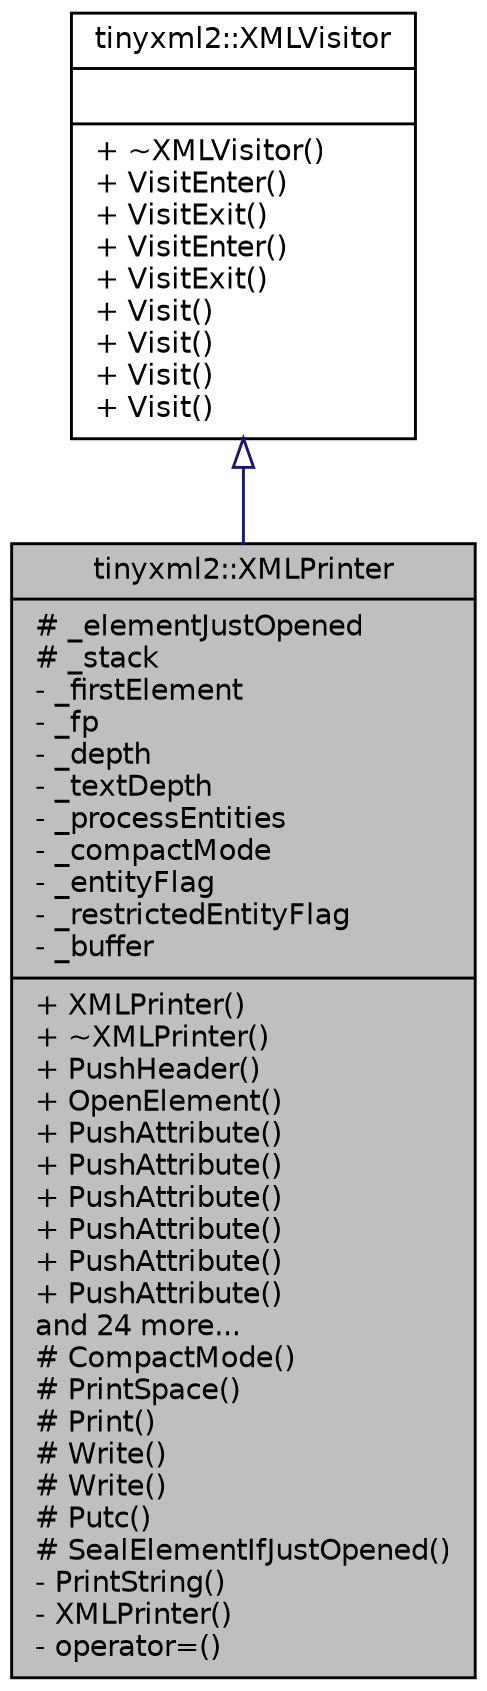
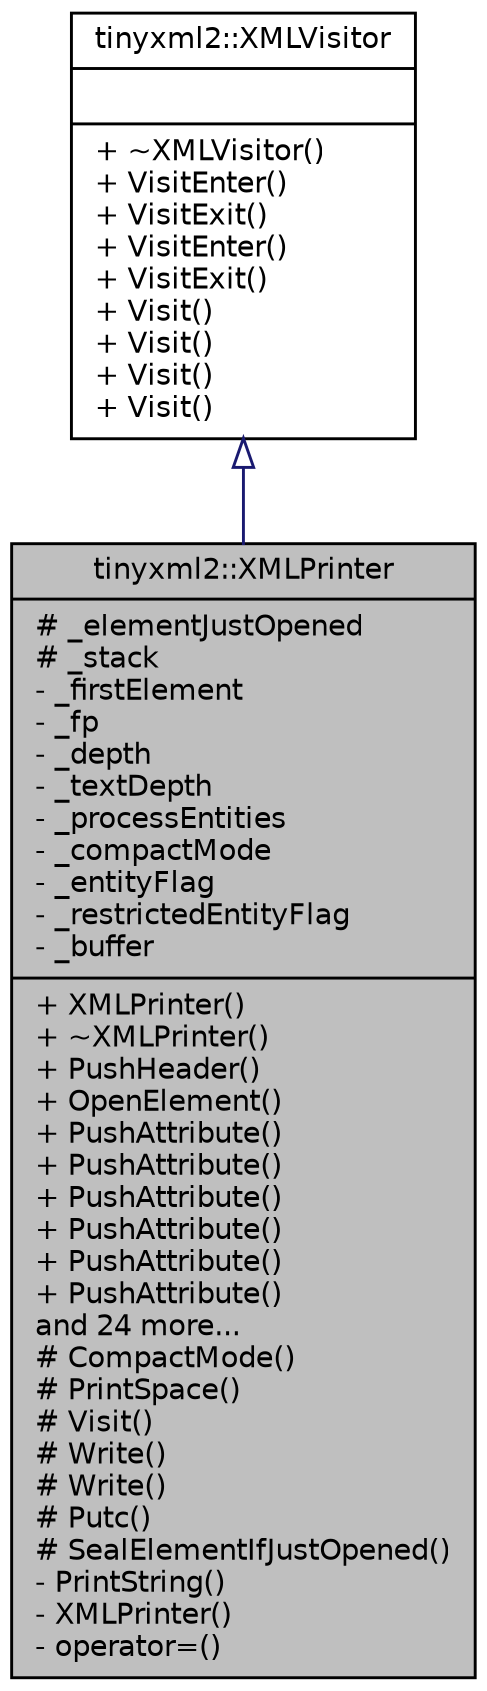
(96, 1423) -> (95, 1423)
